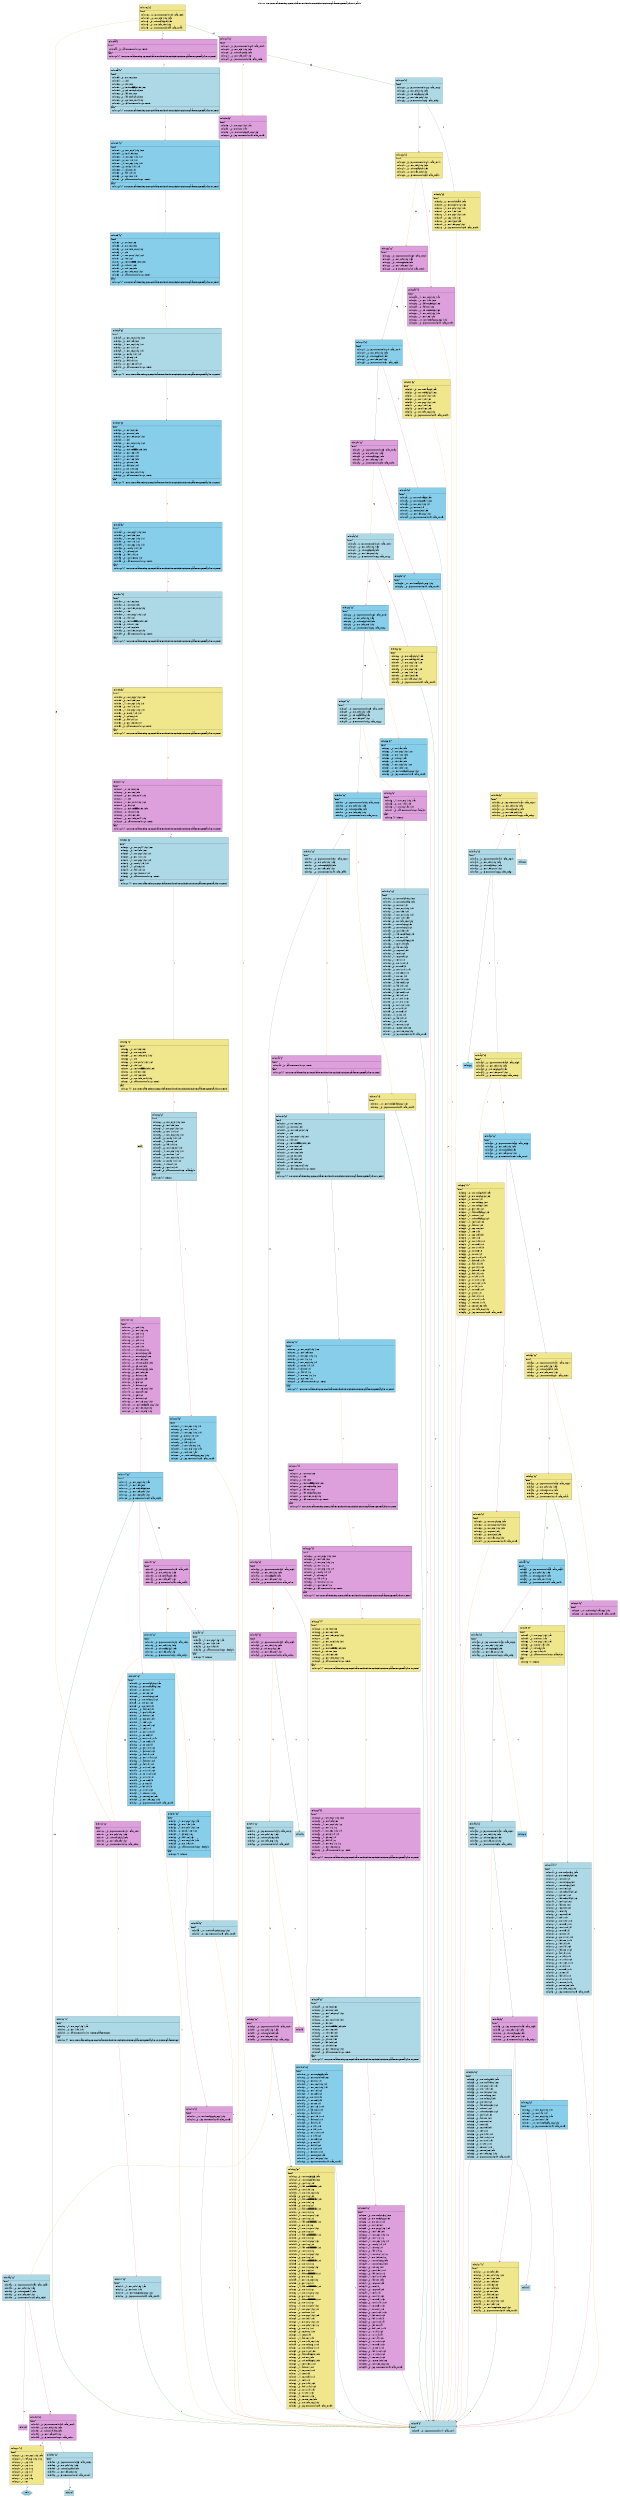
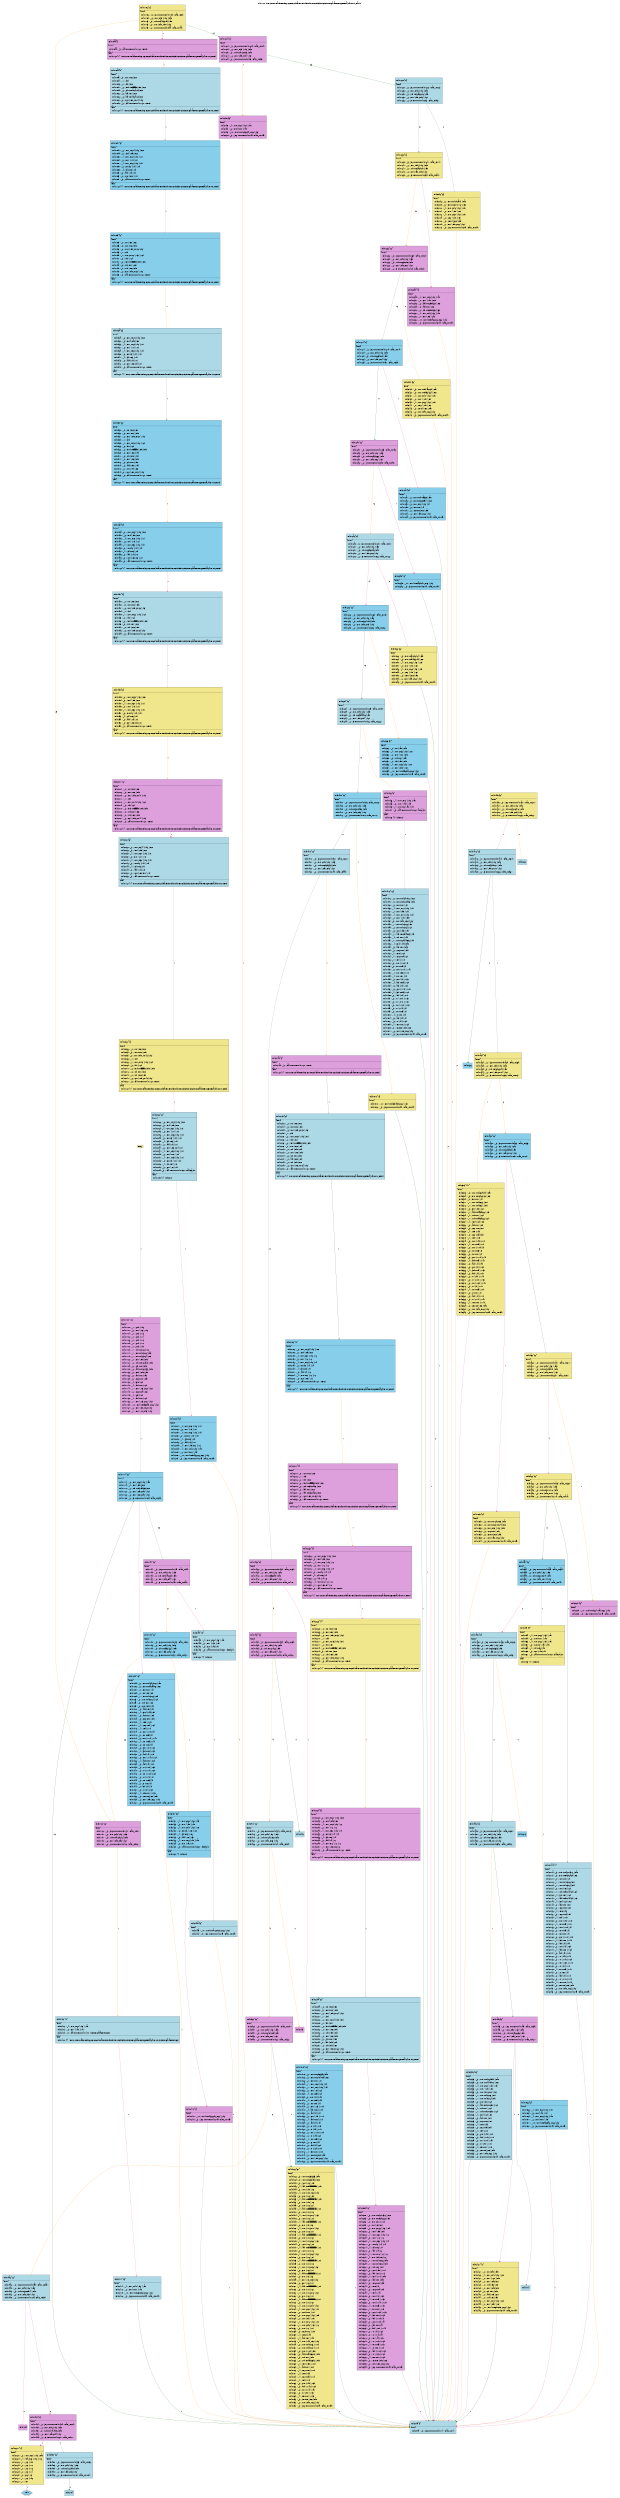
(140, 1146) -> (140, 1146)
